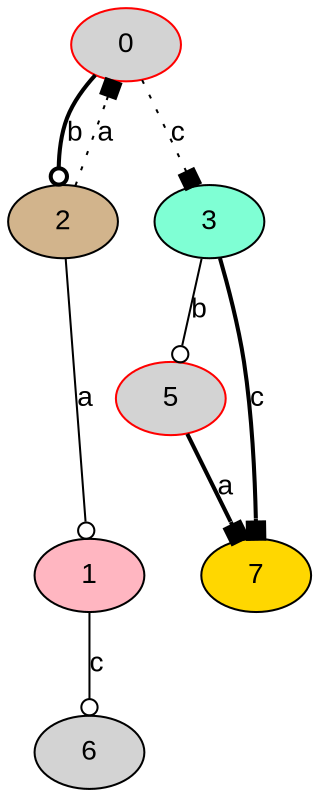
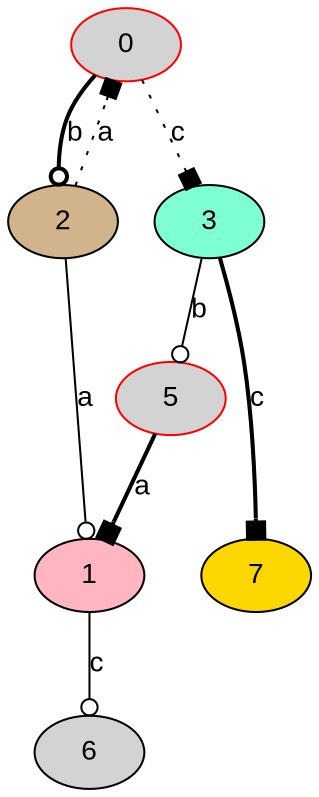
(209, 478) -> (134, 478)
